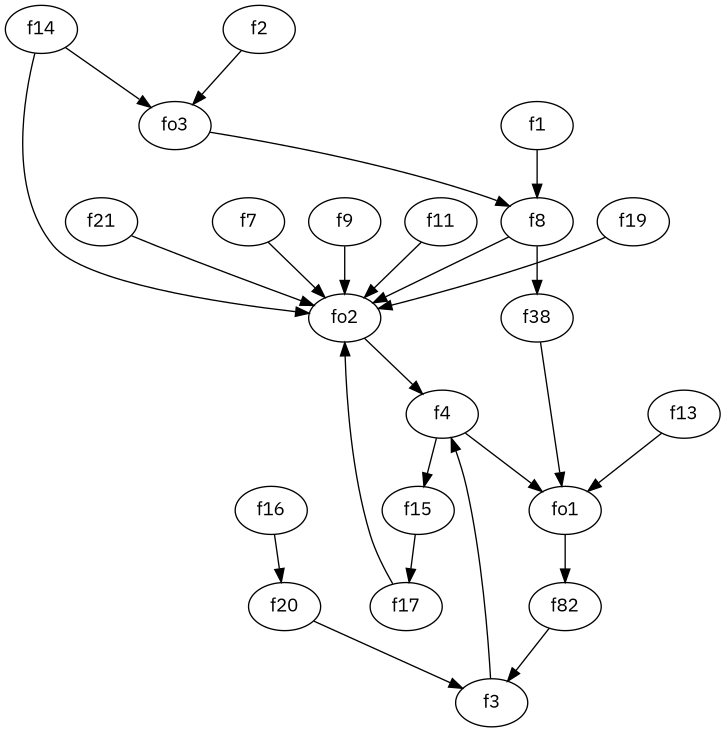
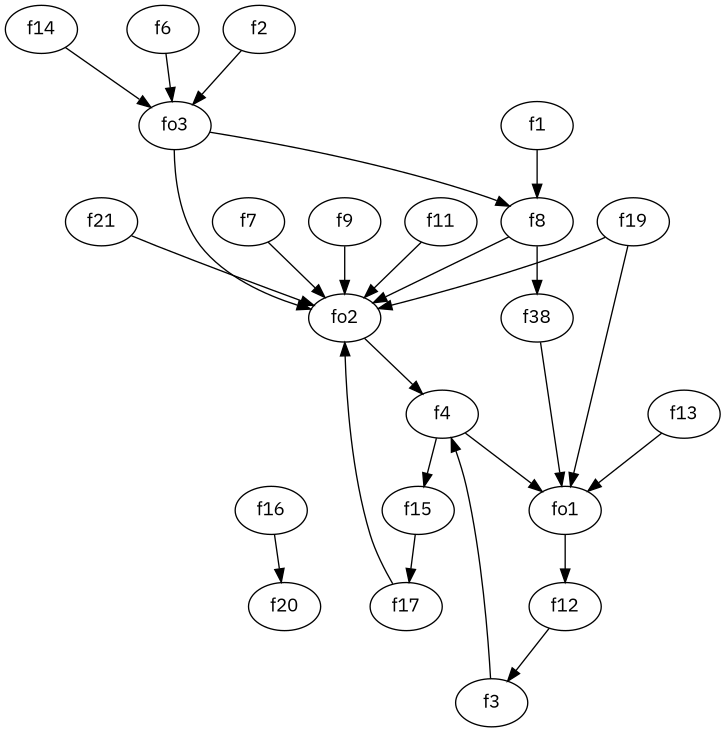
none -> (163, 29)
(75, 262) -> (205, 251)
none -> (601, 360)
(565, 607) -> (565, 607)
(382, 652) -> none
